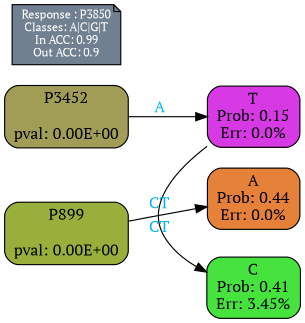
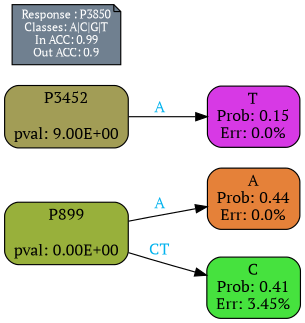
(66, 117) -> (66, 117)
(160, 204) -> (160, 204)
(160, 205) -> (162, 263)
